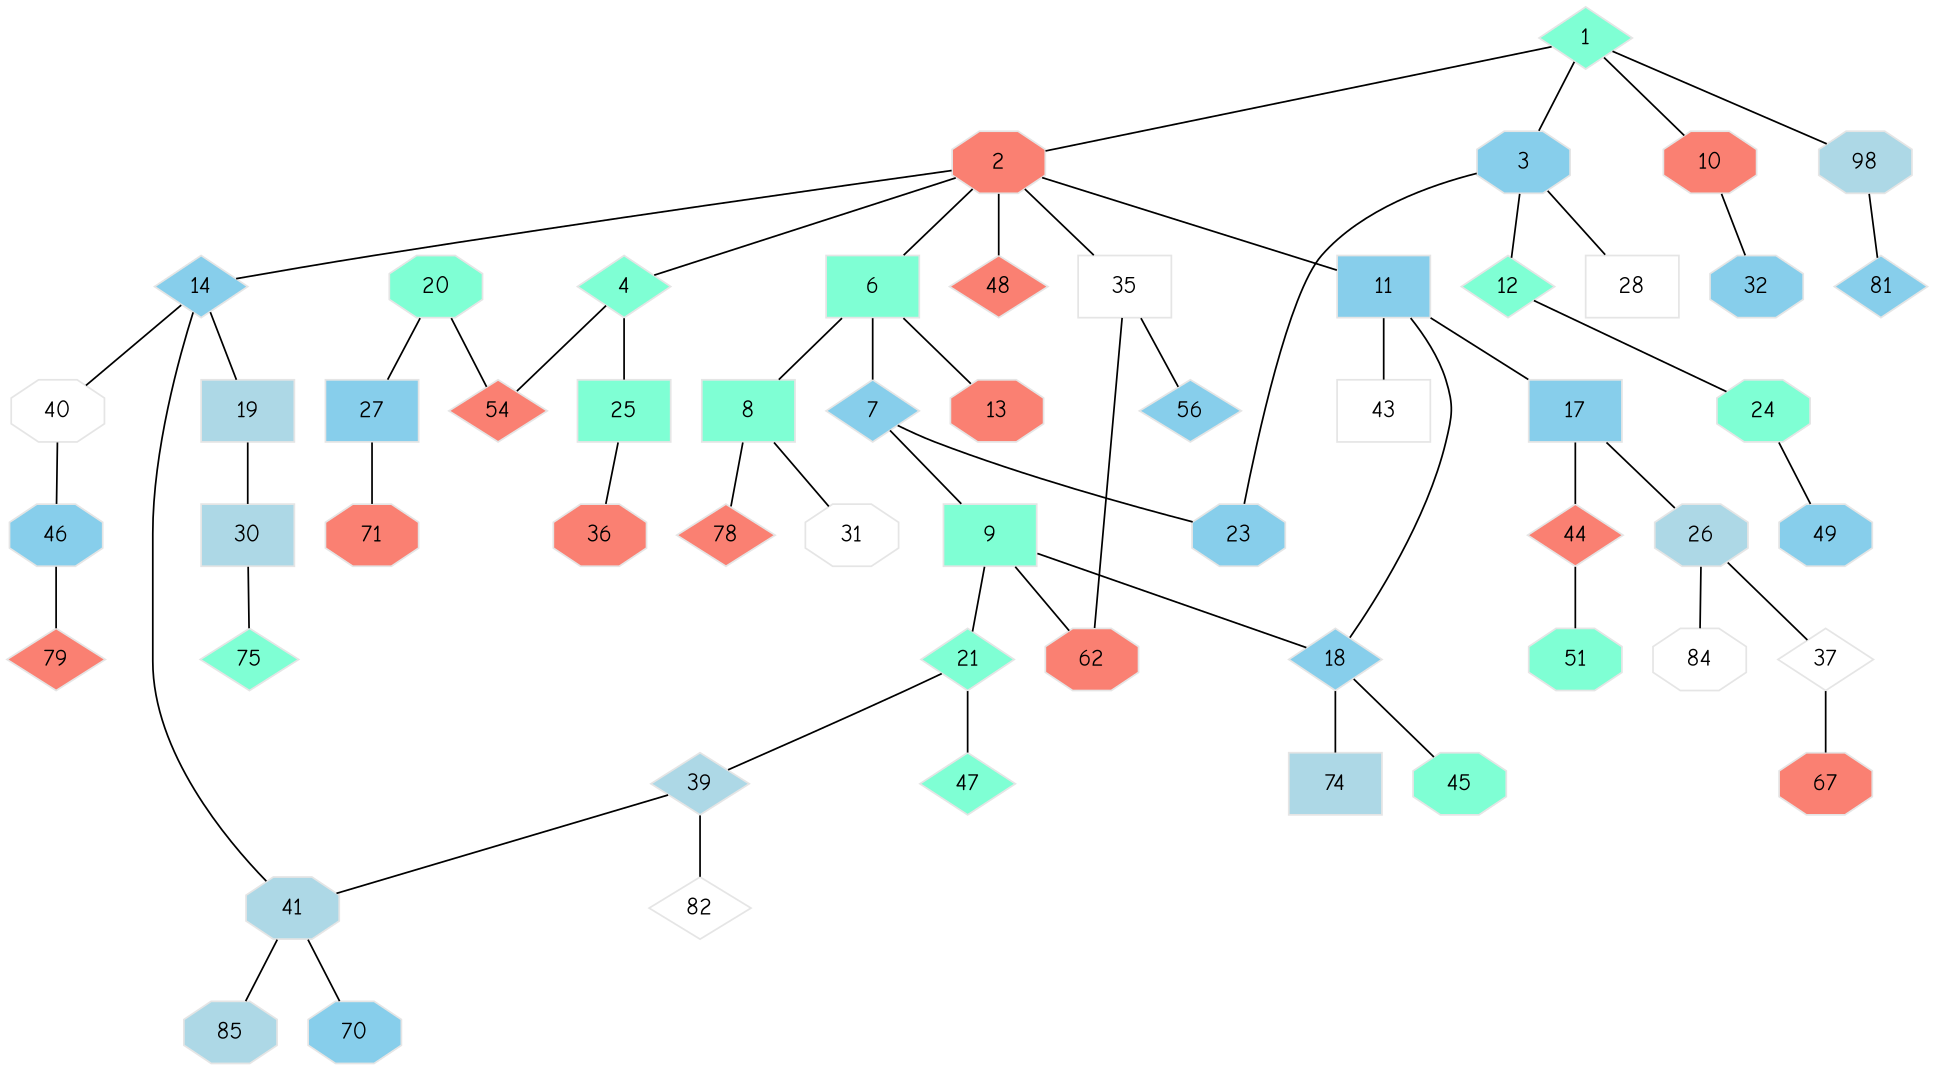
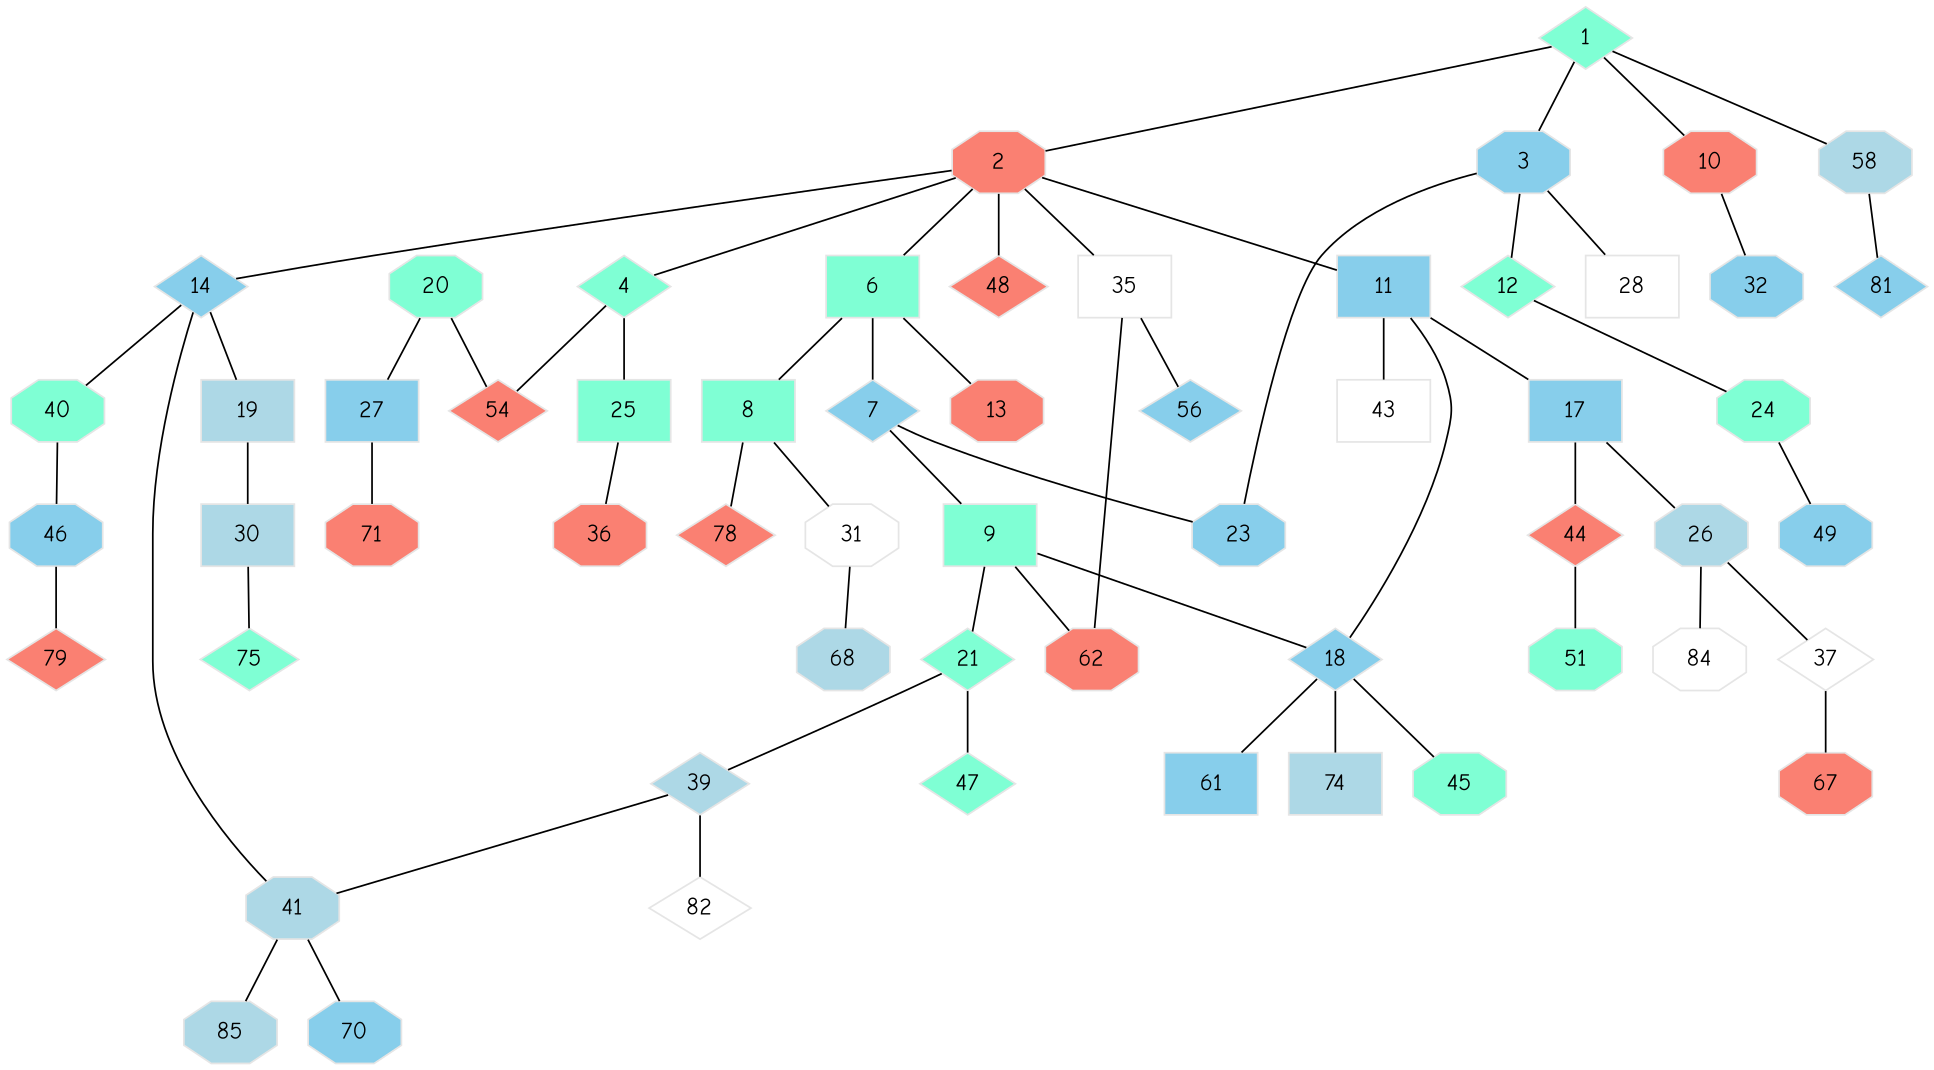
(1865, 162) -> (1865, 162)
(58, 411) -> (58, 411)
none -> (843, 659)
none -> (1211, 784)
